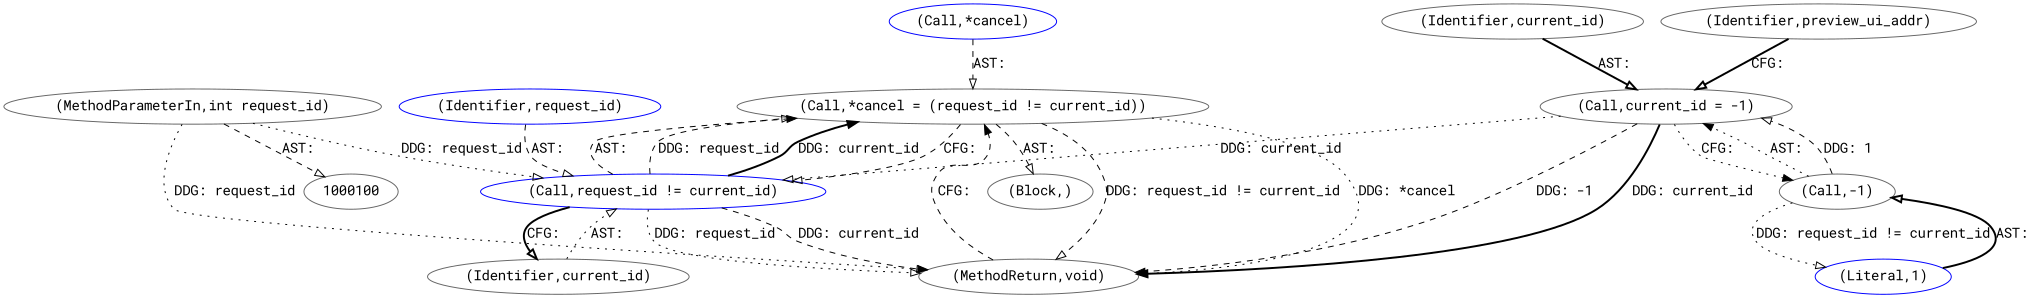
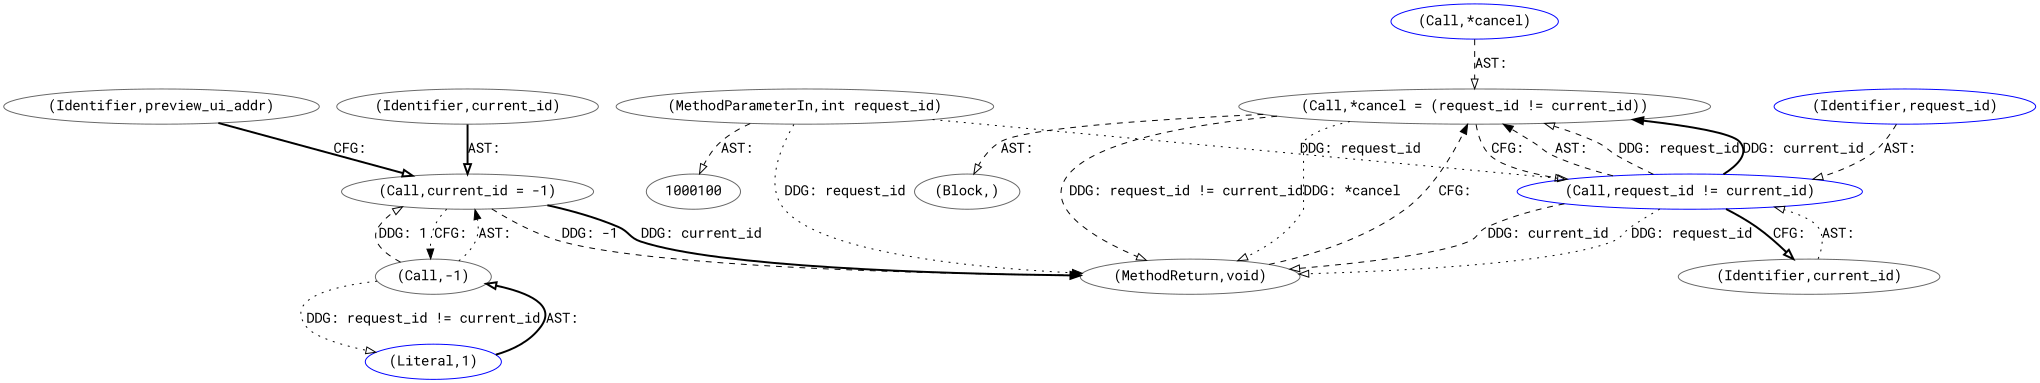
(1177, 148) -> none
